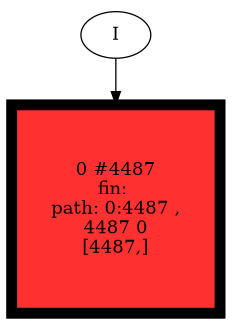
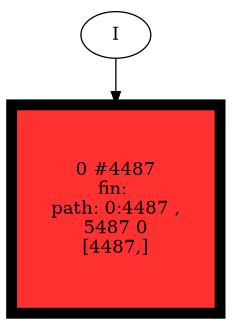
(116, 209) -> (116, 209)
